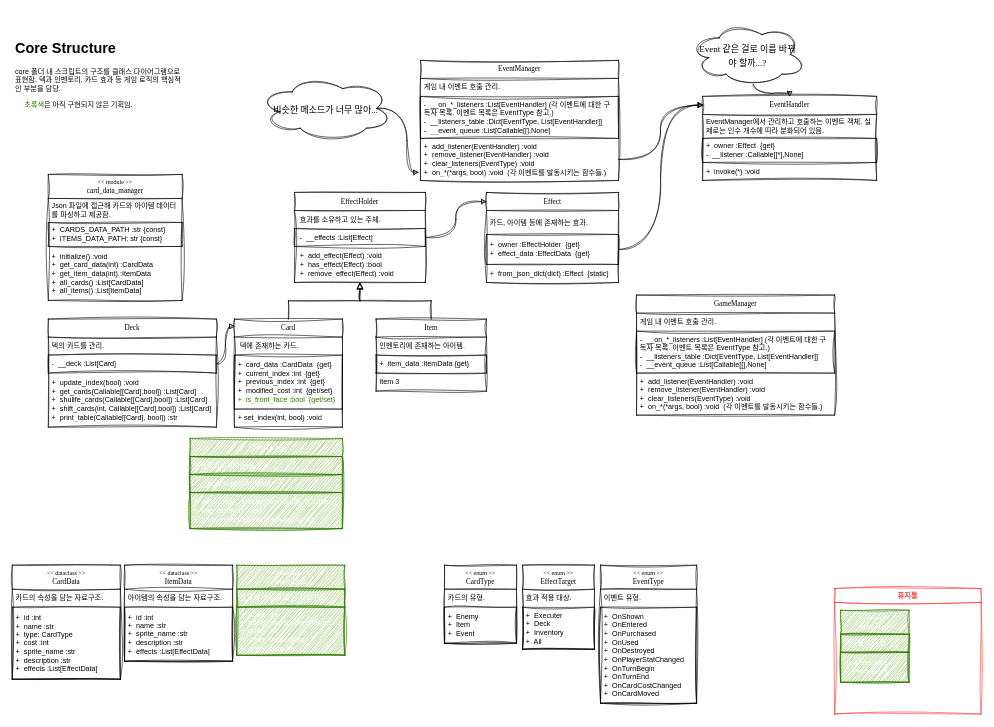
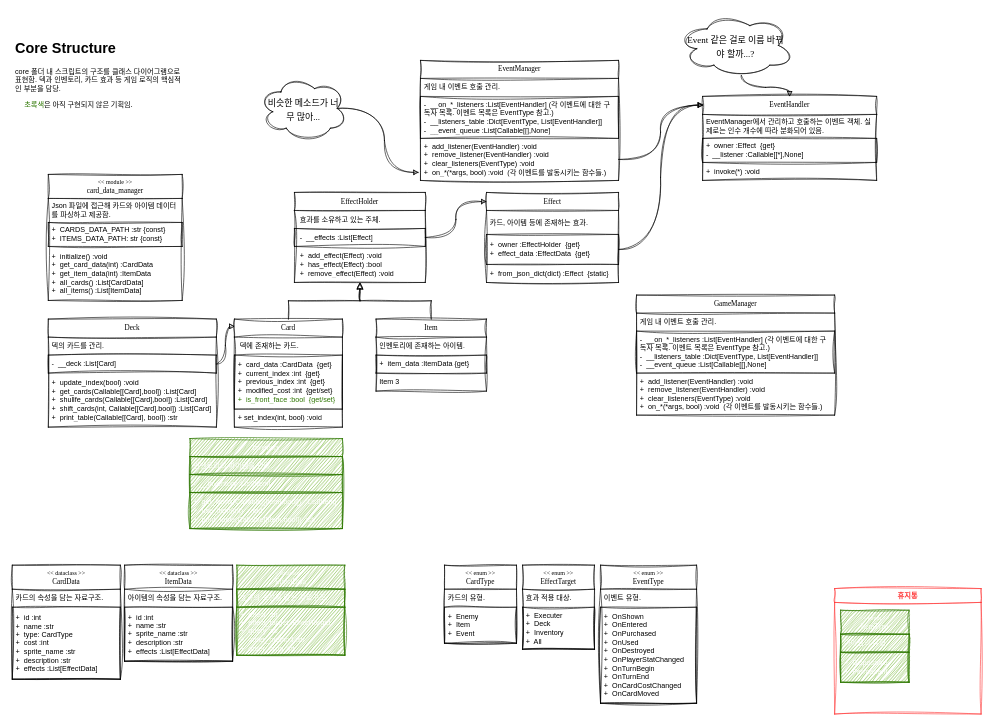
(747, 54) -> (735, 45)
(326, 108) -> (303, 108)
(266, 447) -> (266, 447)
